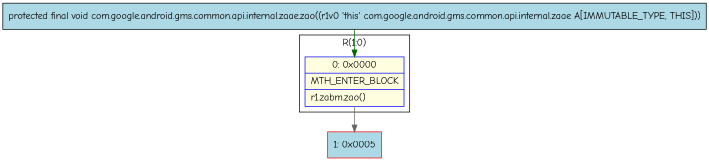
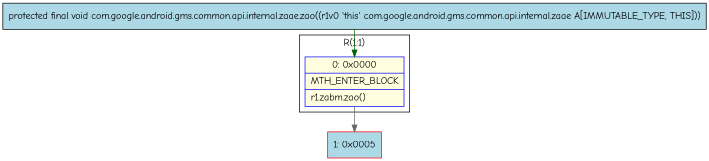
(355, 43) -> (355, 43)
